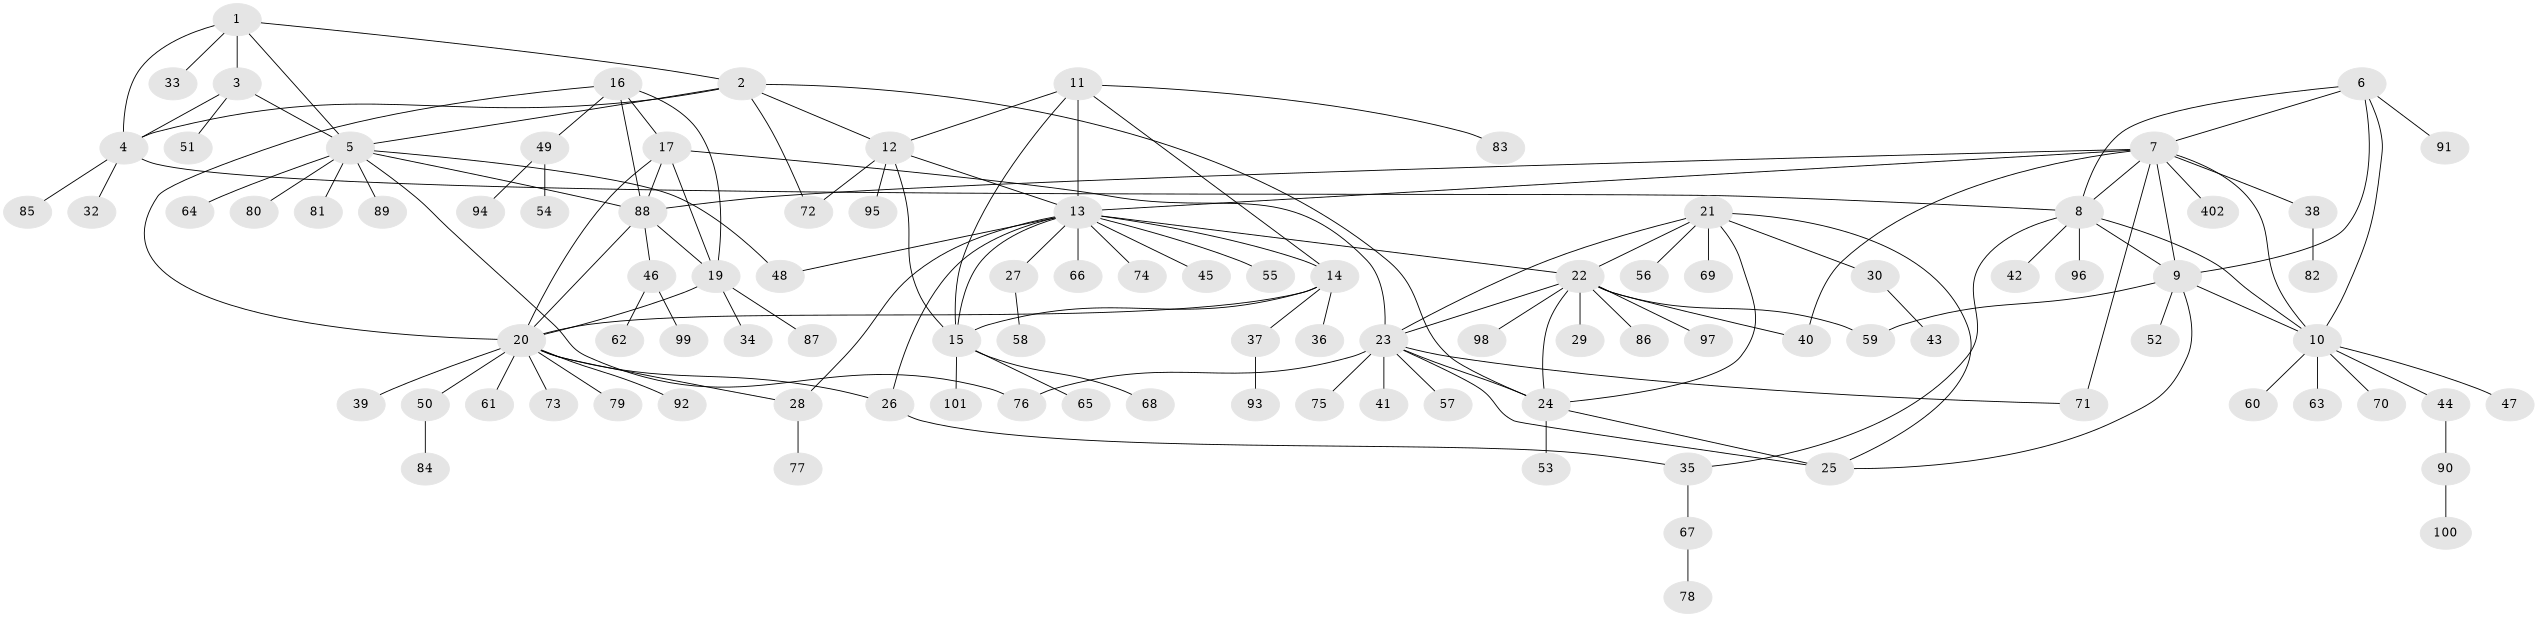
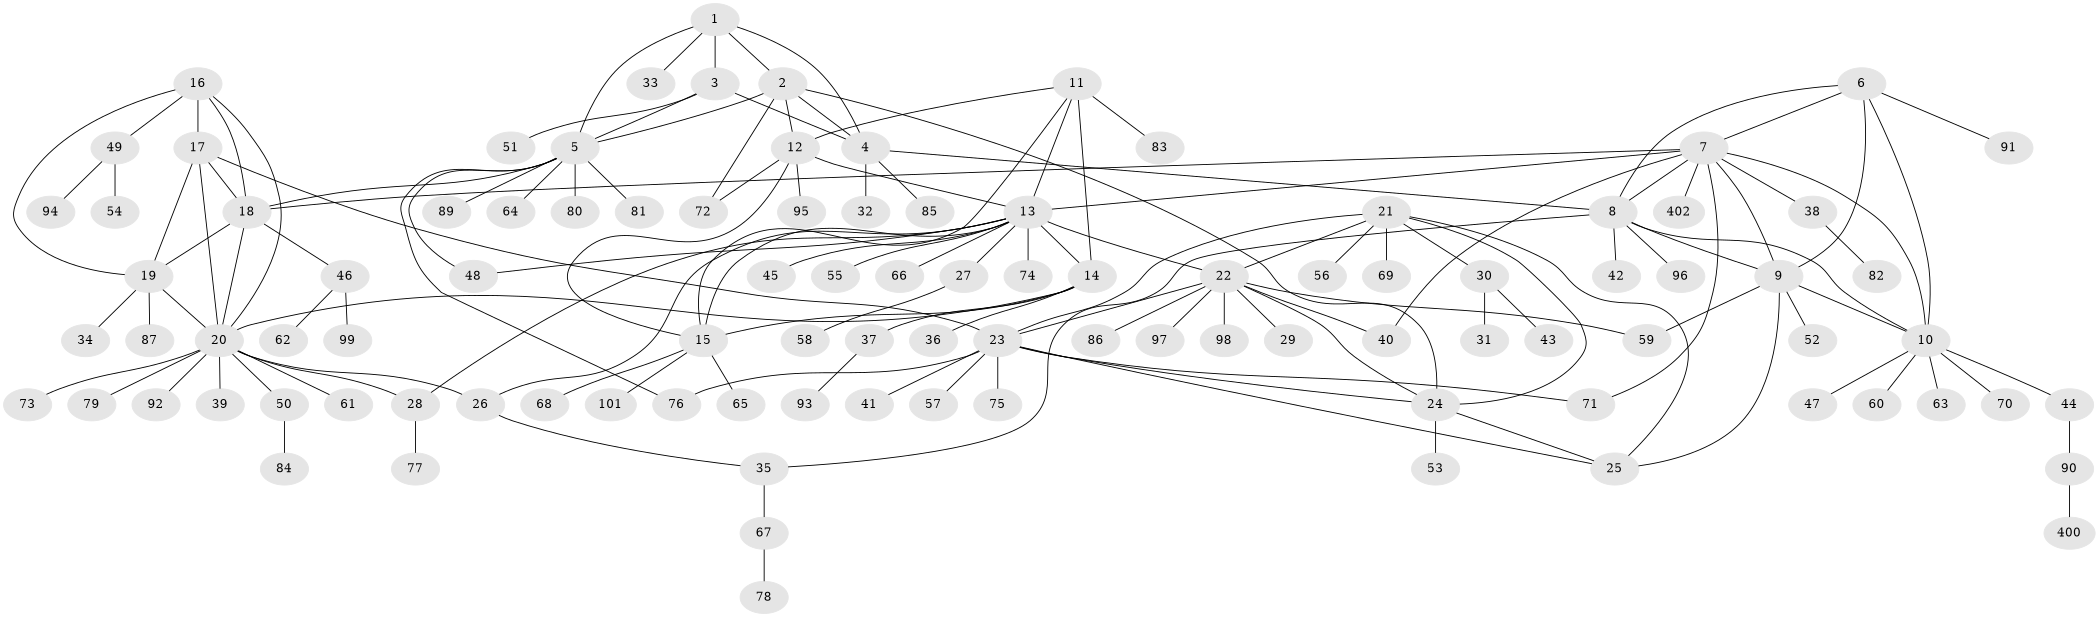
(643, 212) -> (247, 212)
none -> (1485, 341)
(2446, 533) -> (2070, 533)
